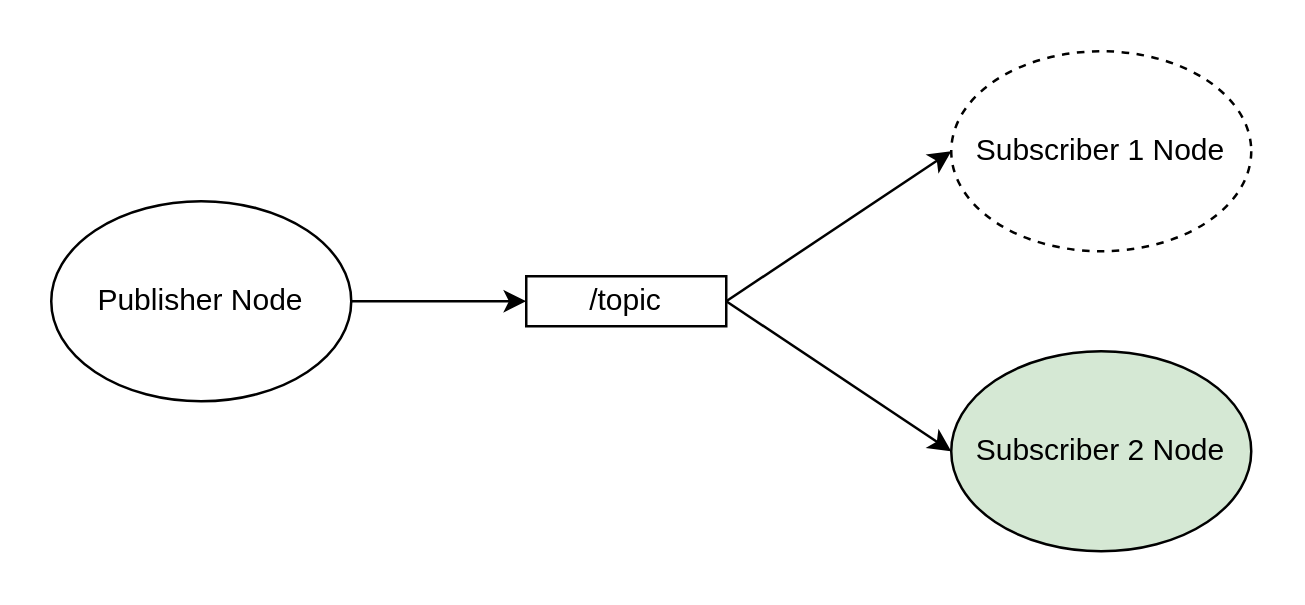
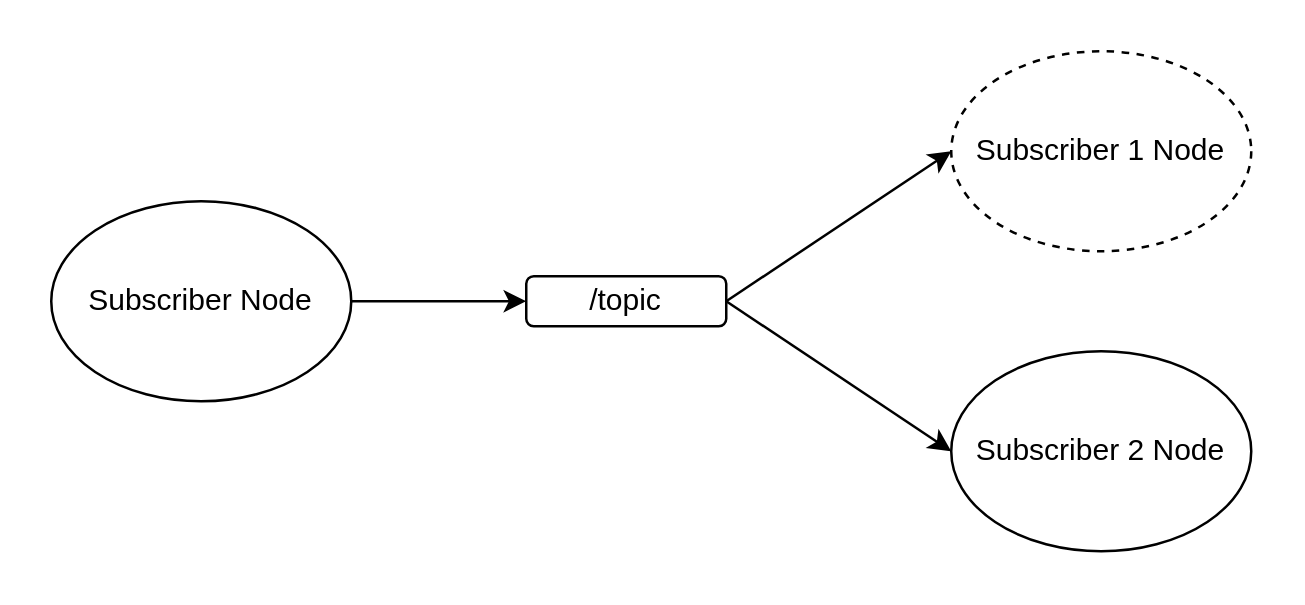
(201, 301) -> (201, 301)
(626, 301) -> (626, 301)
(1101, 451) -> (1101, 451)
